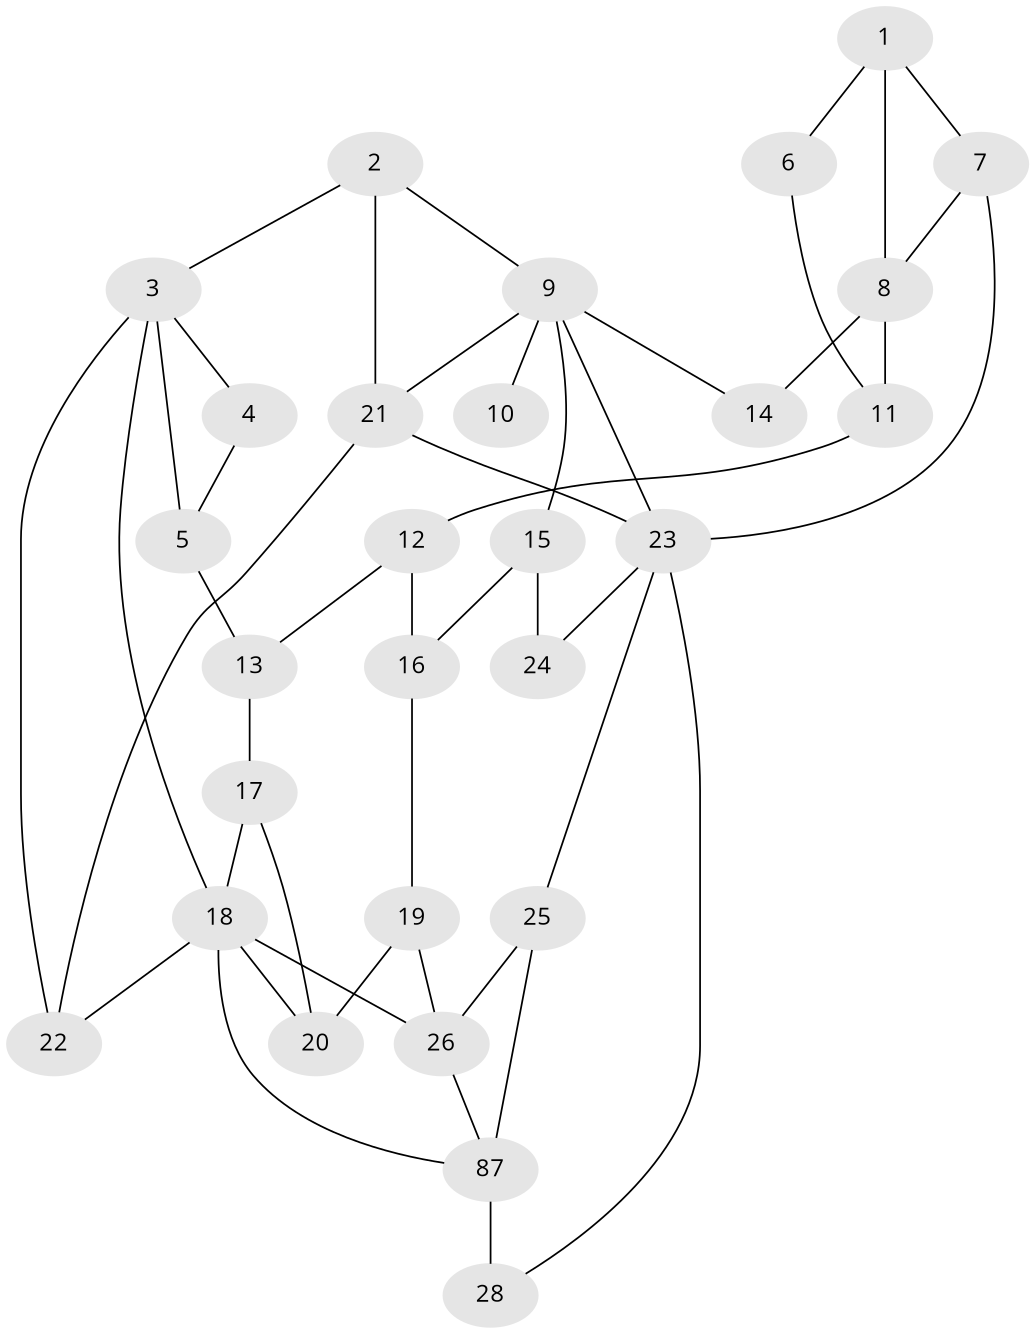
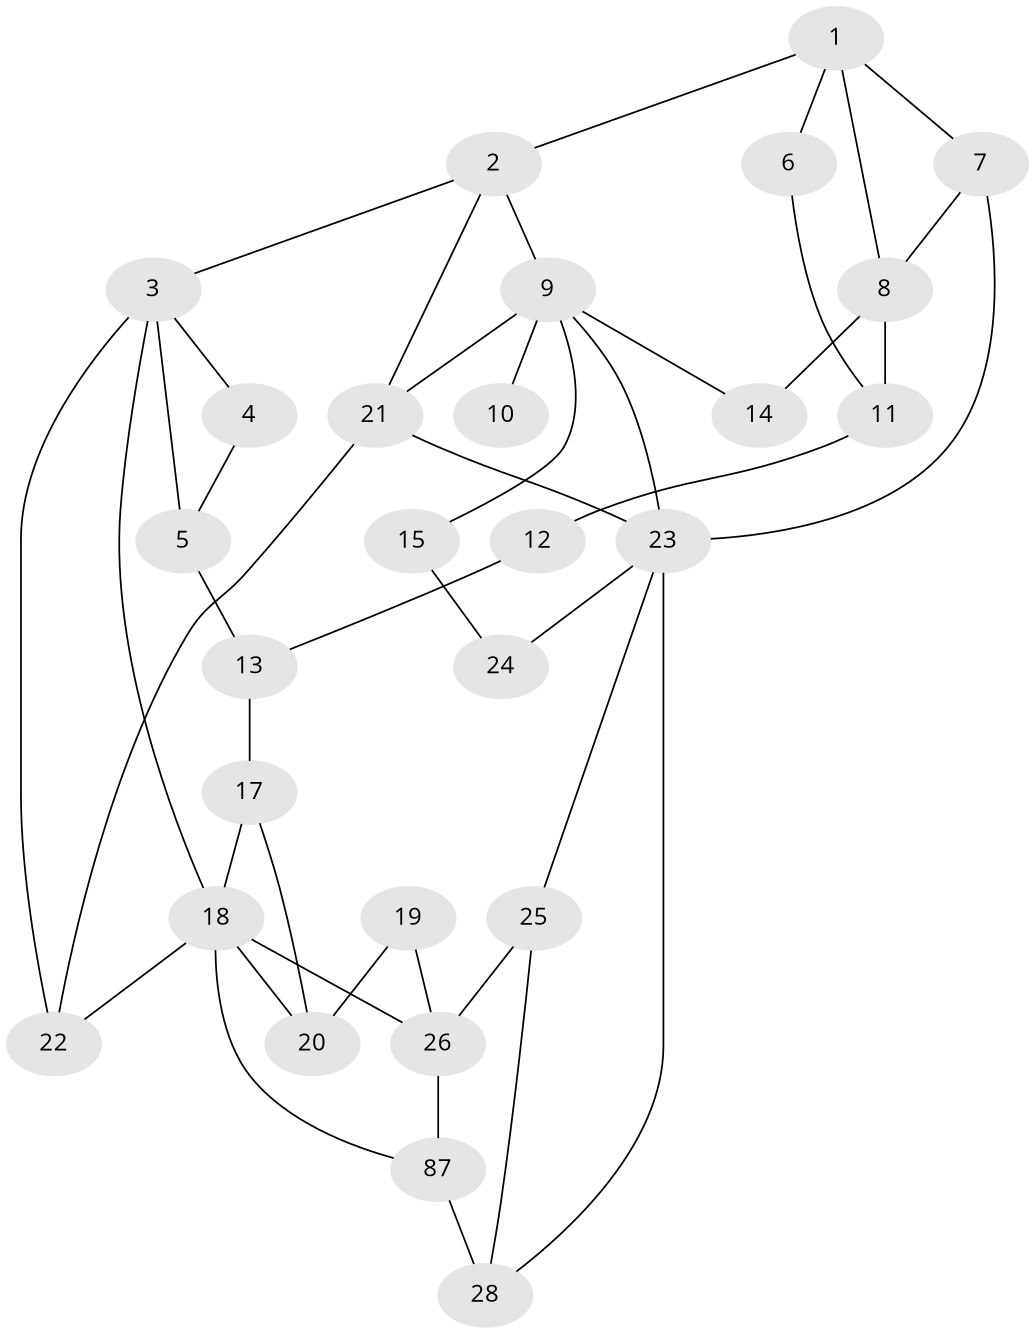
none -> (665, 101)
(412, 667) -> none
(514, 1044) -> (513, 1107)
